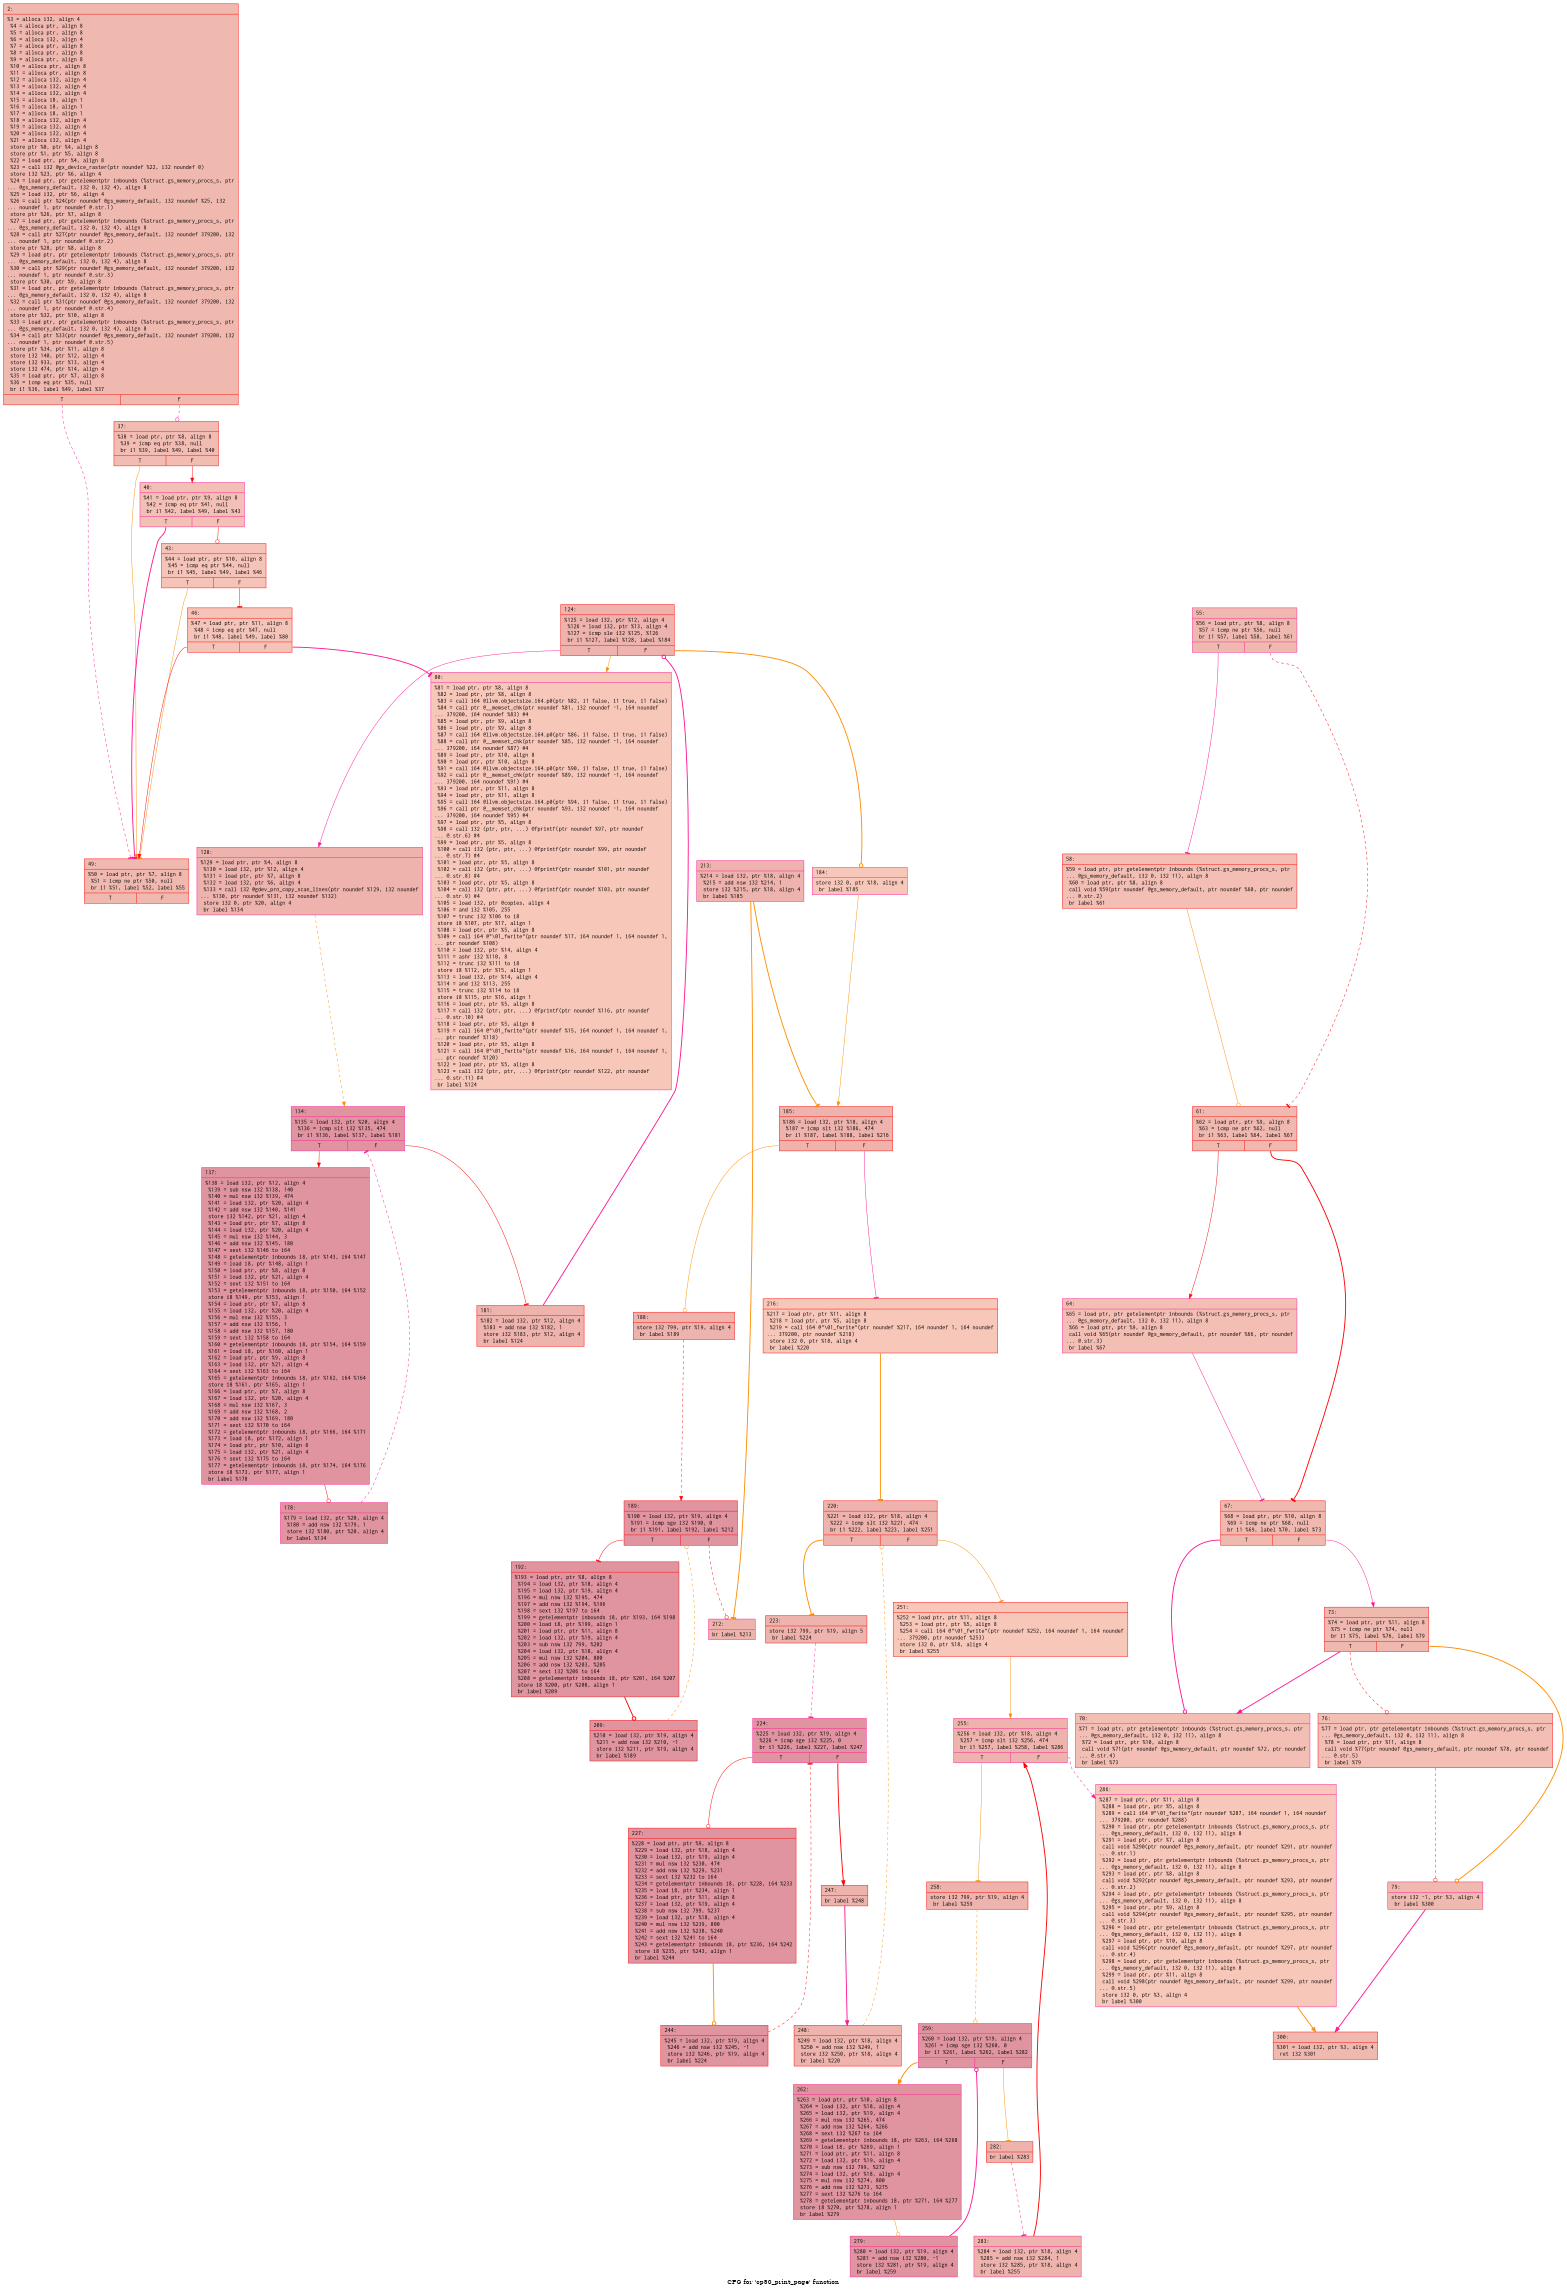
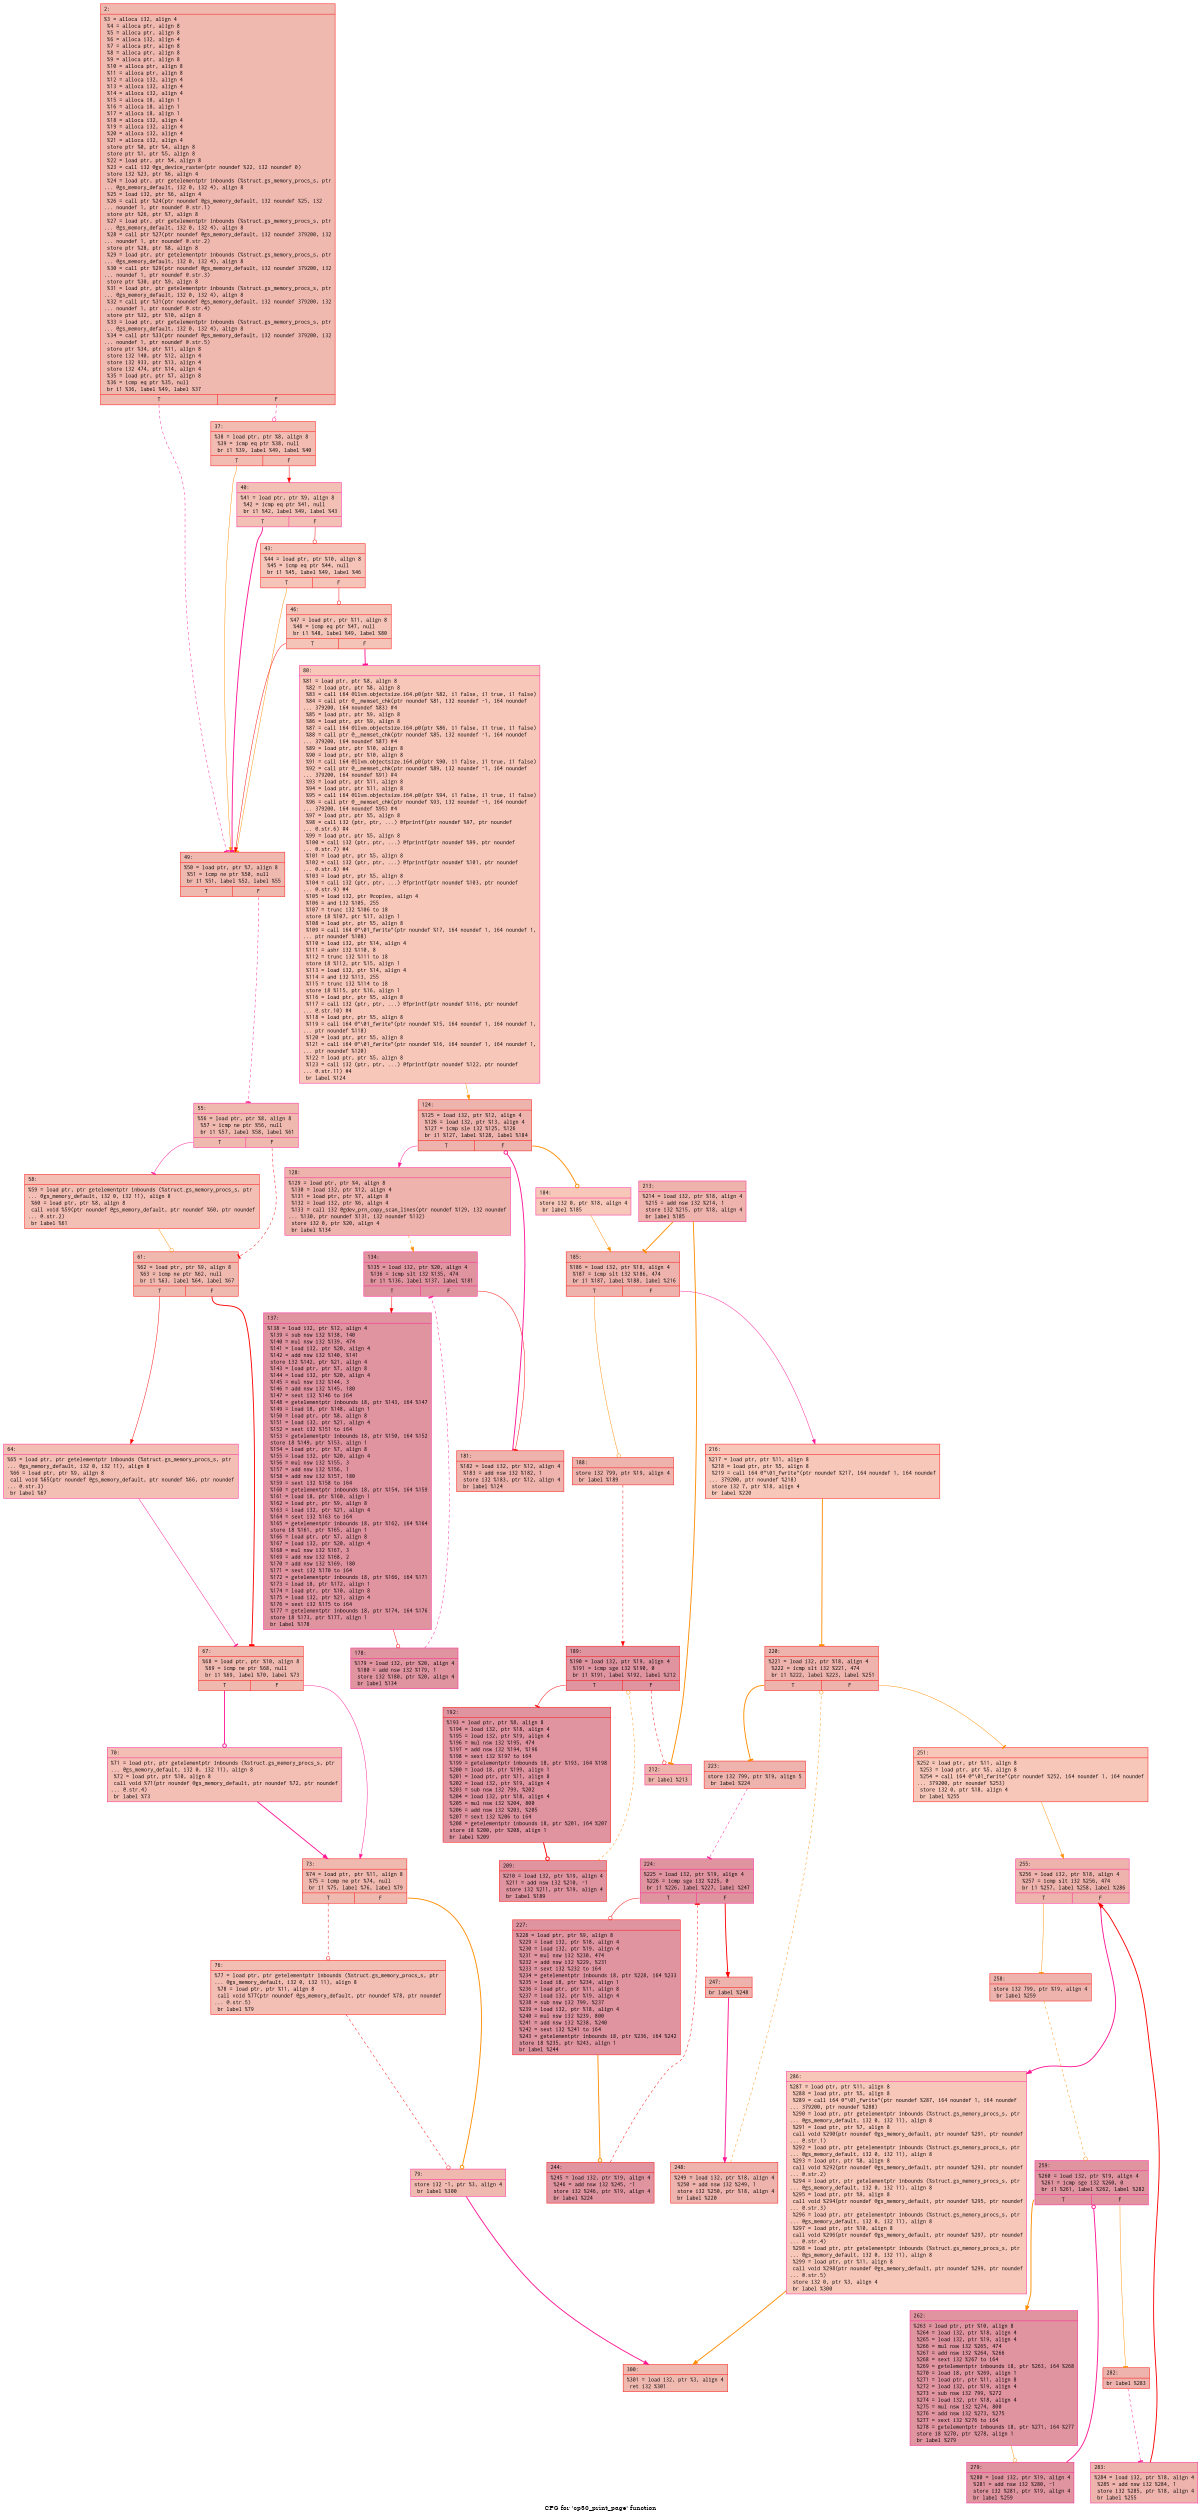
(240, 597) -> (339, 594)
(609, 662) -> (467, 1089)
none -> (255, 999)
(868, 1224) -> (767, 1345)
(812, 1341) -> (754, 1486)
(1291, 1681) -> (291, 1829)
(1078, 1777) -> (1114, 2016)
